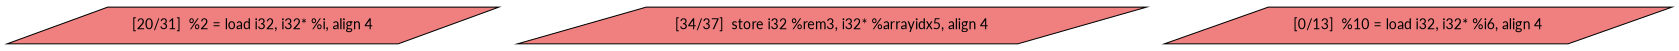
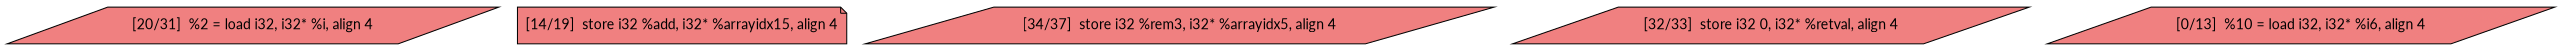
none -> (682, 25)
none -> (1771, 25)
